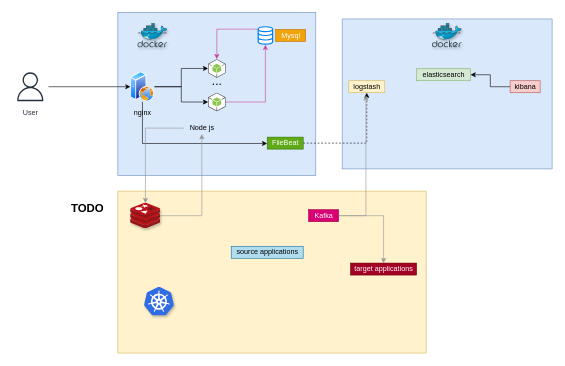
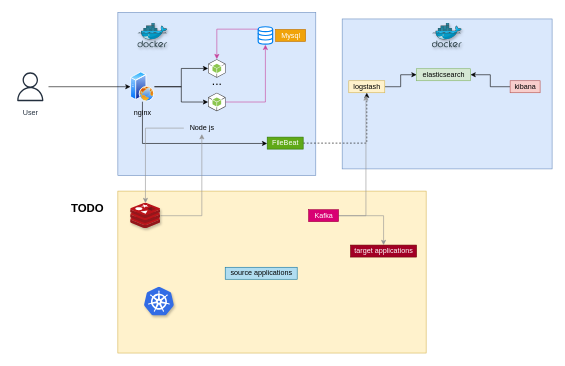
none -> (401, 84)
(267, 252) -> (261, 273)
(384, 269) -> (384, 251)
